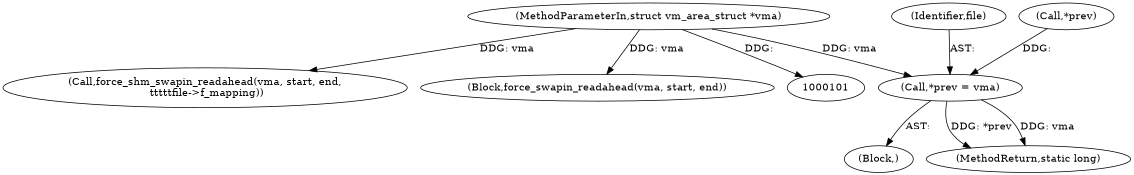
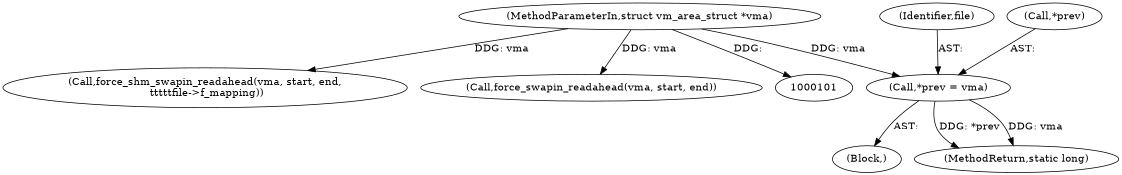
(1038, 49) -> (1025, 49)
(597, 88) -> (591, 88)
